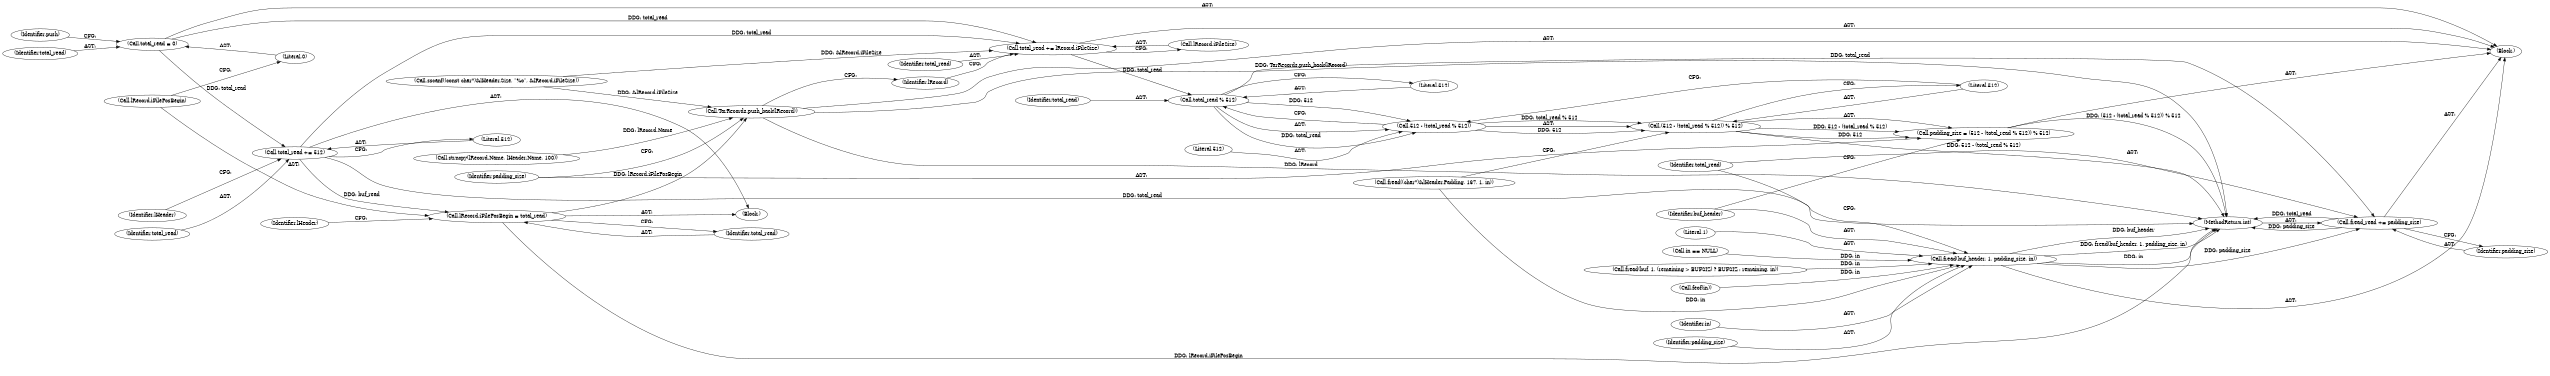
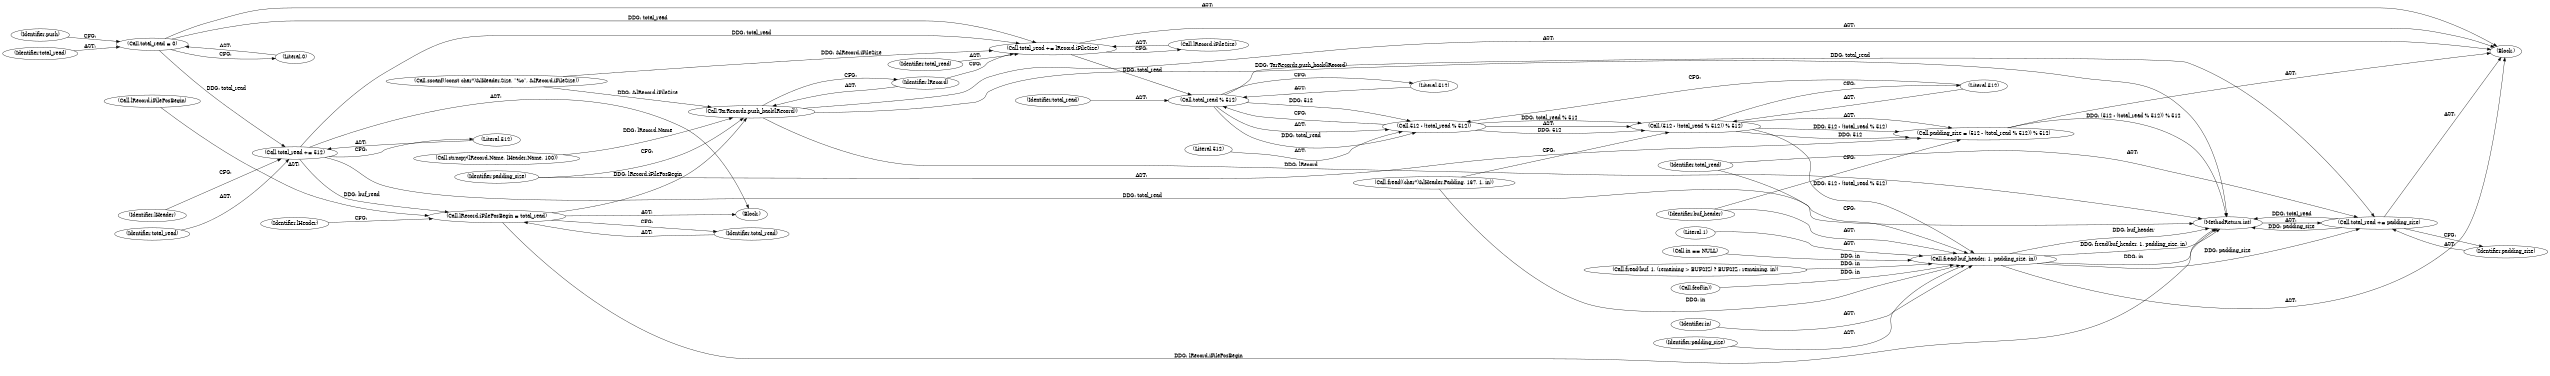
(224, 79) -> (221, 58)
none -> (836, 93)
(1988, 154) -> (1849, 201)
(2379, 223) -> (2379, 223)
